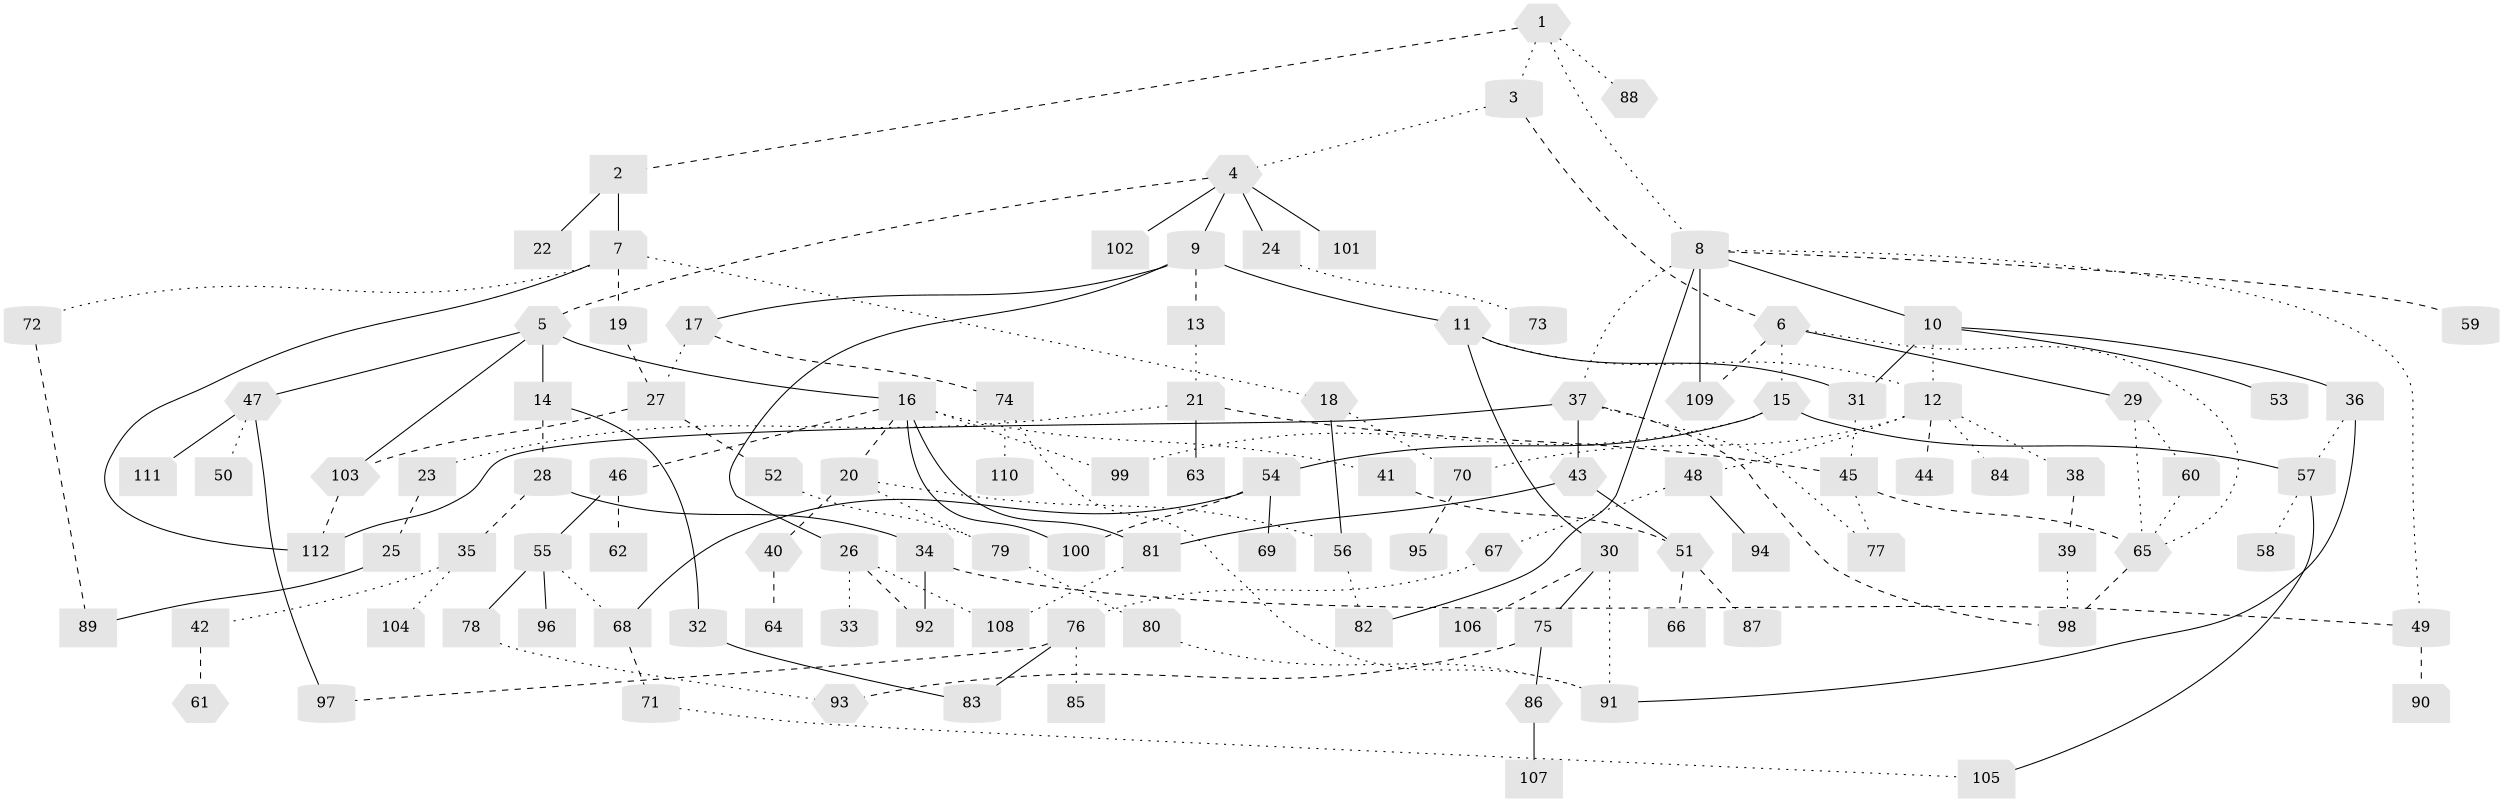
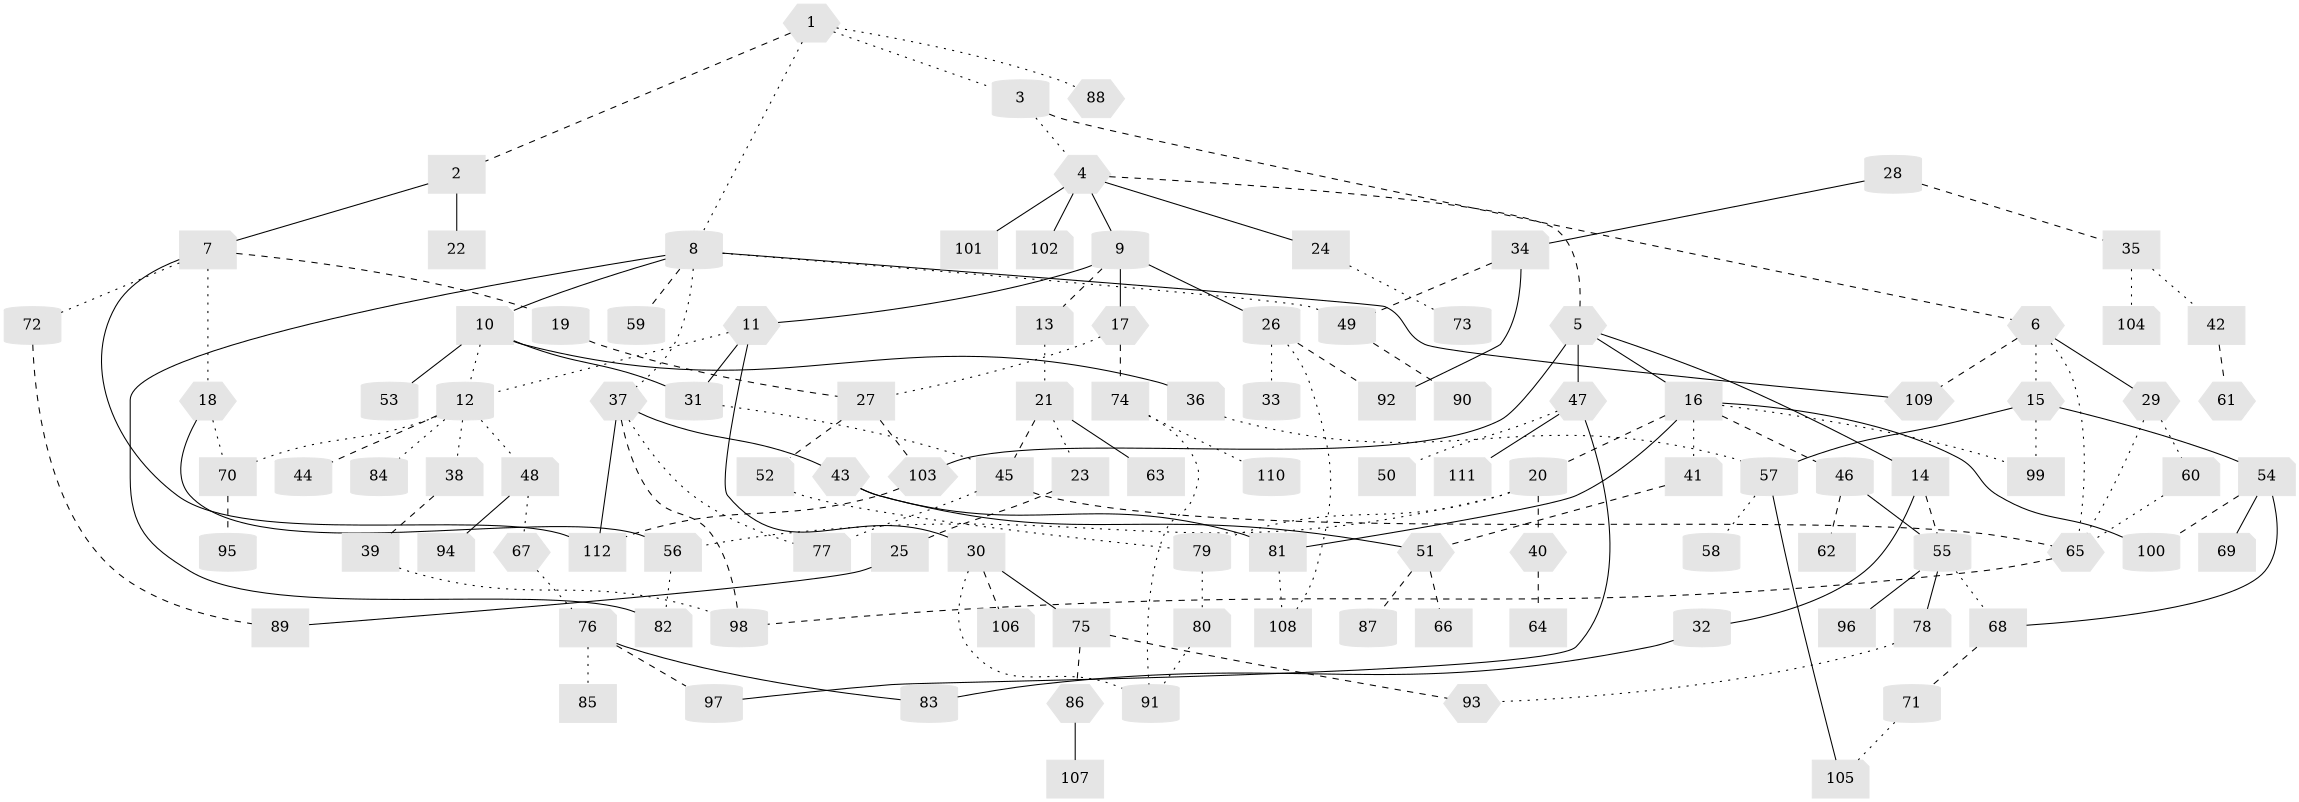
(543, 436) -> (1931, 515)
(2061, 656) -> none
(1539, 666) -> (1078, 666)
